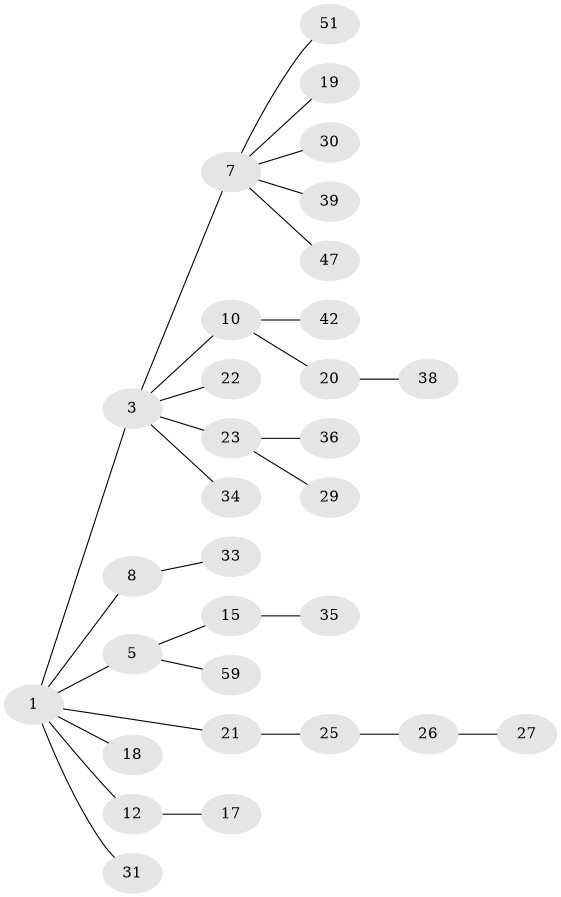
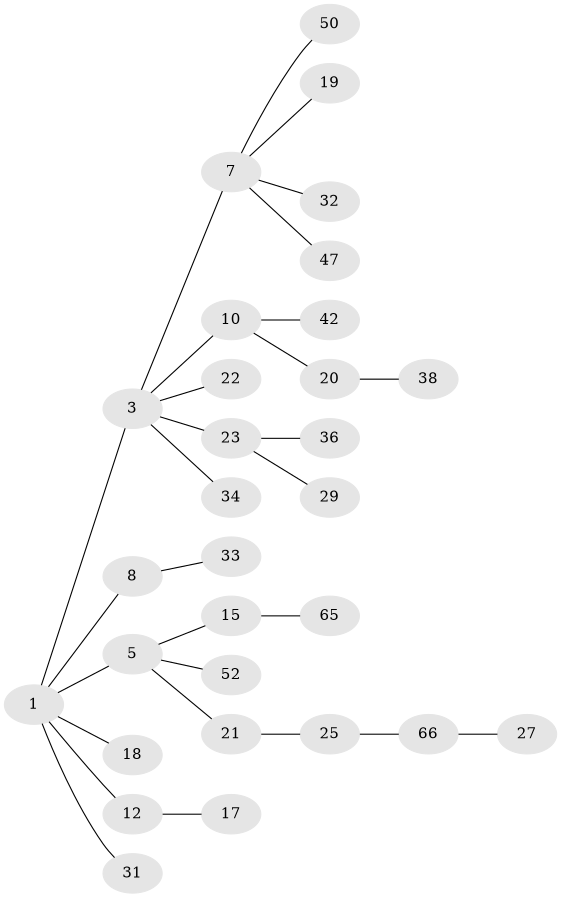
(330, 24) -> (330, 24)
(330, 142) -> none
(330, 202) -> (330, 202)
(330, 616) -> (330, 616)
(231, 675) -> (231, 675)
(133, 719) -> (182, 694)
(428, 734) -> (428, 734)
